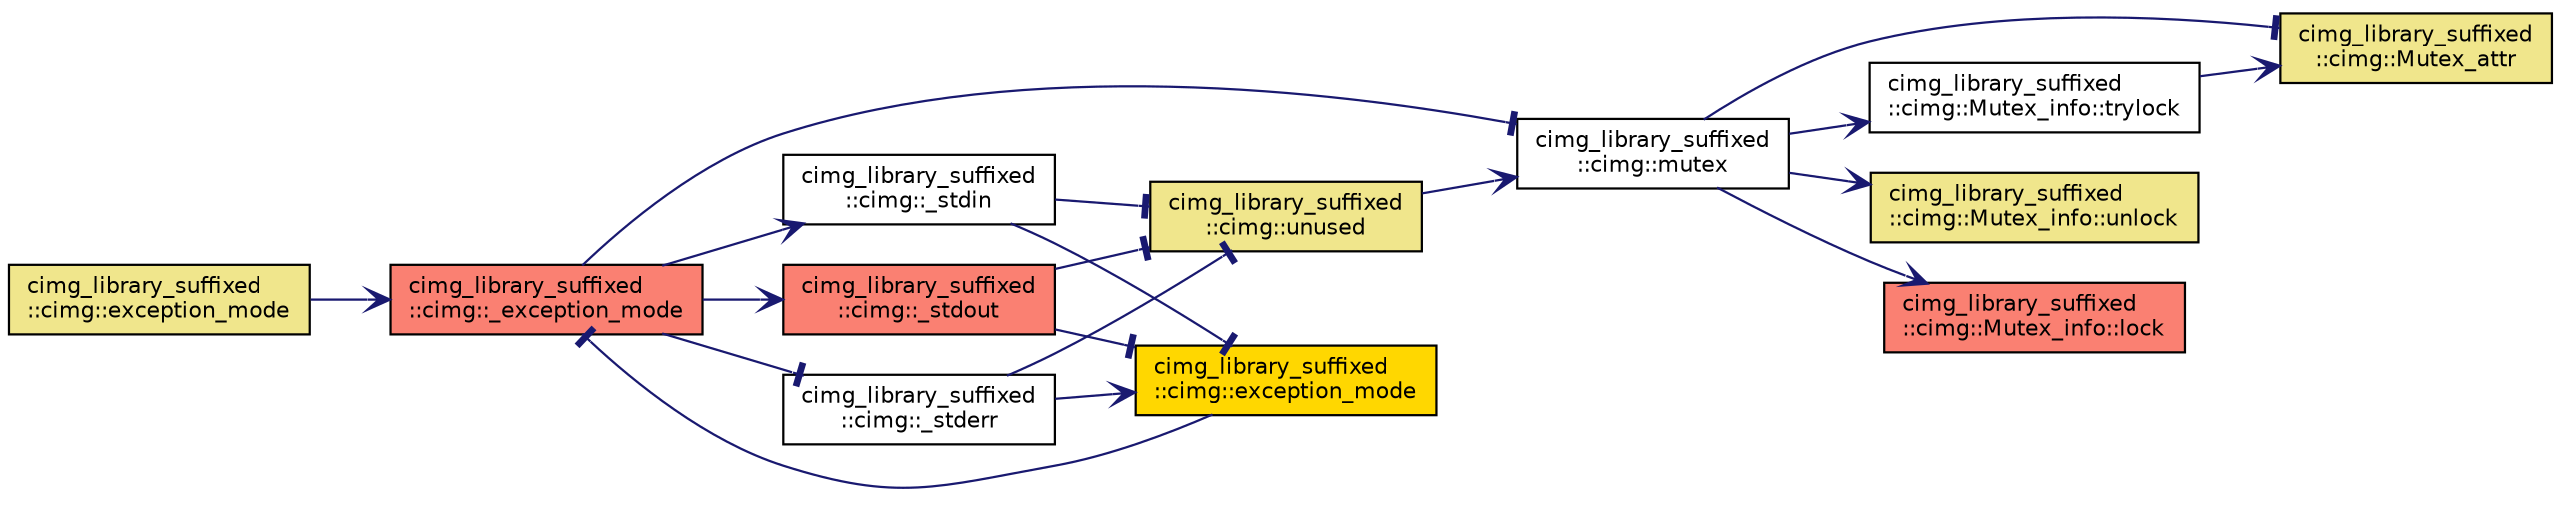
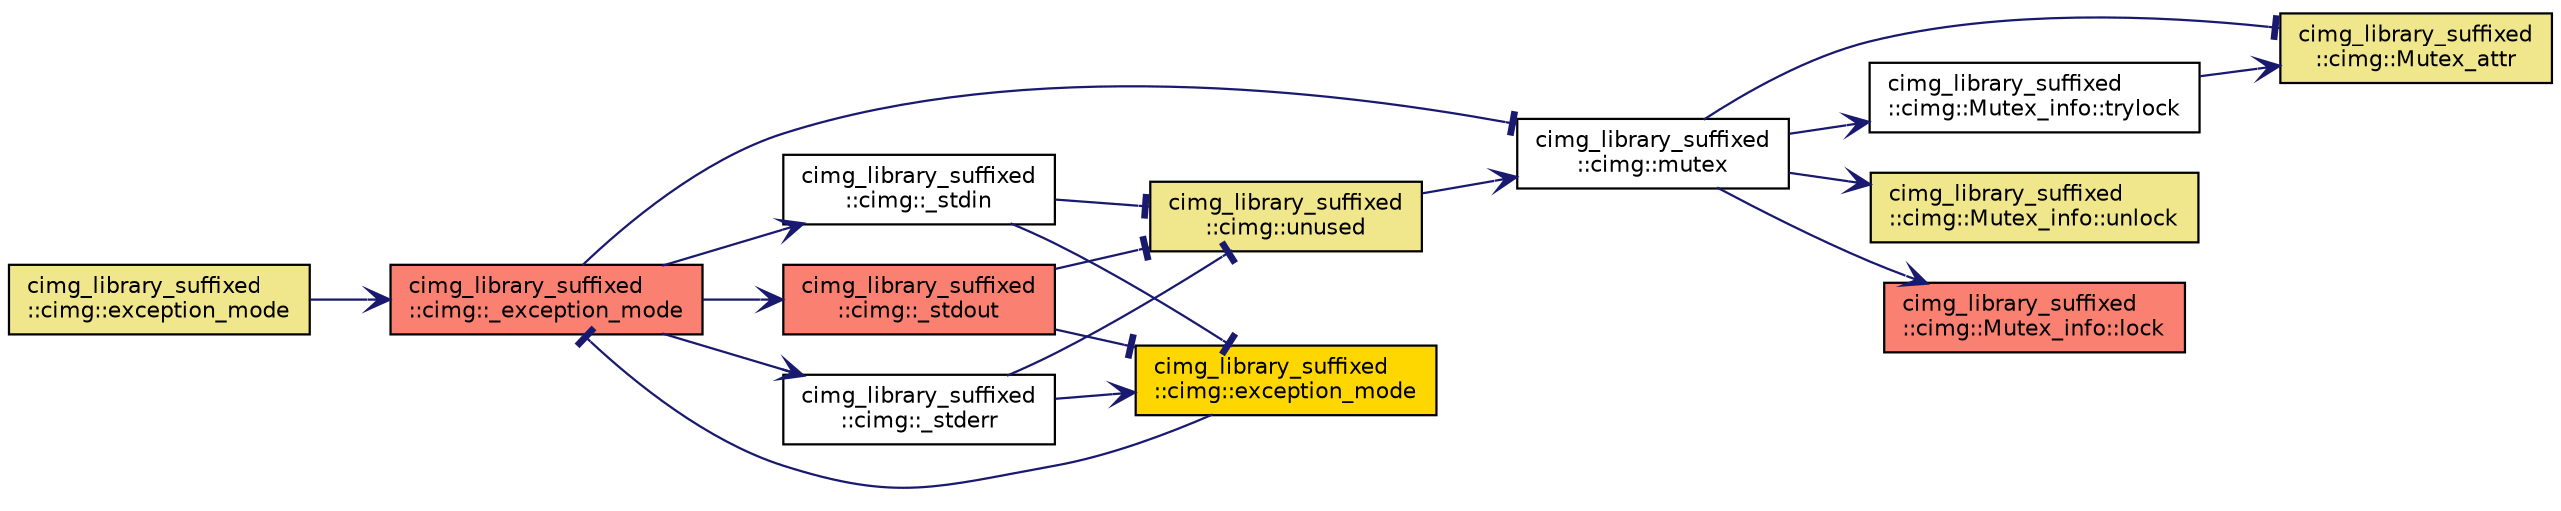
(727, 353) -> (727, 353)
